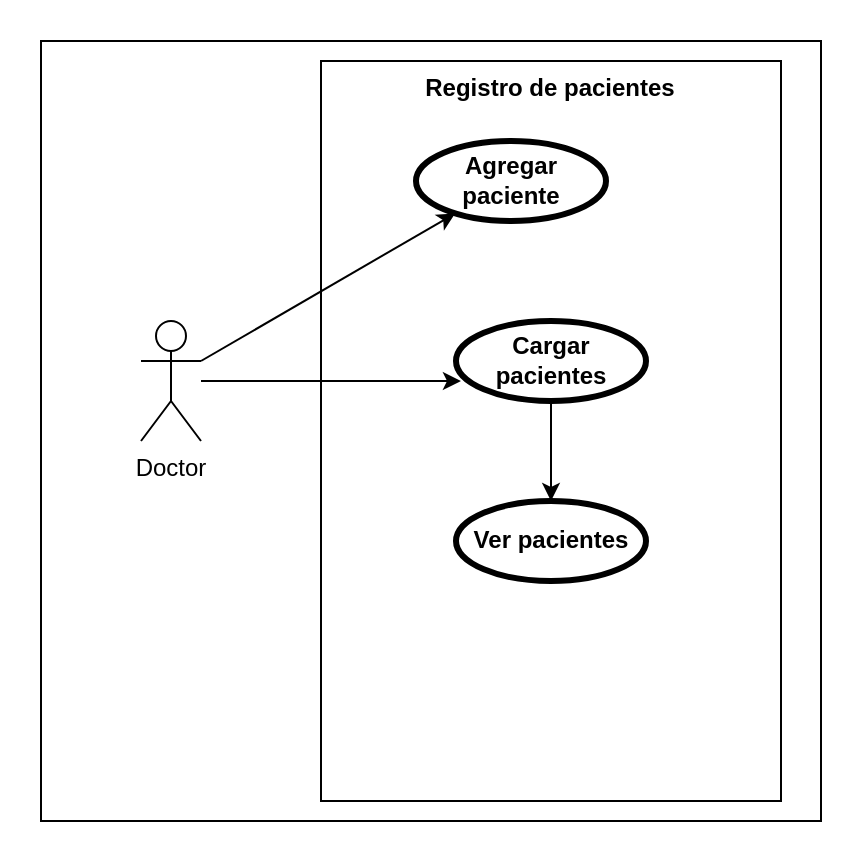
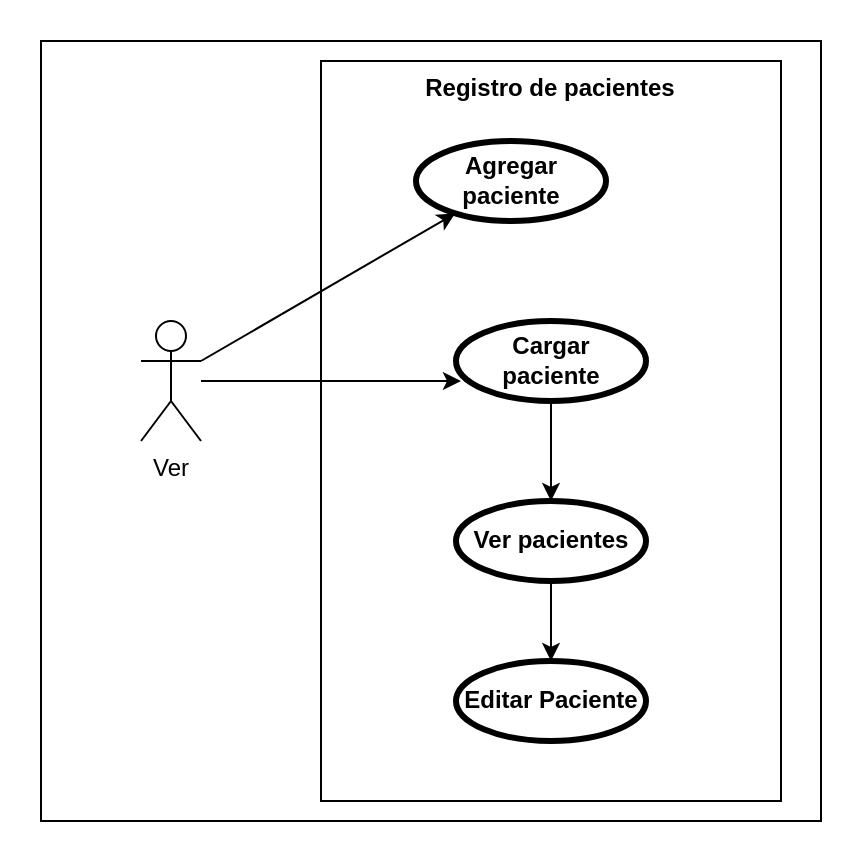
(552, 361) -> (552, 361)
(172, 469) -> (172, 469)
none -> (551, 615)
none -> (551, 701)
